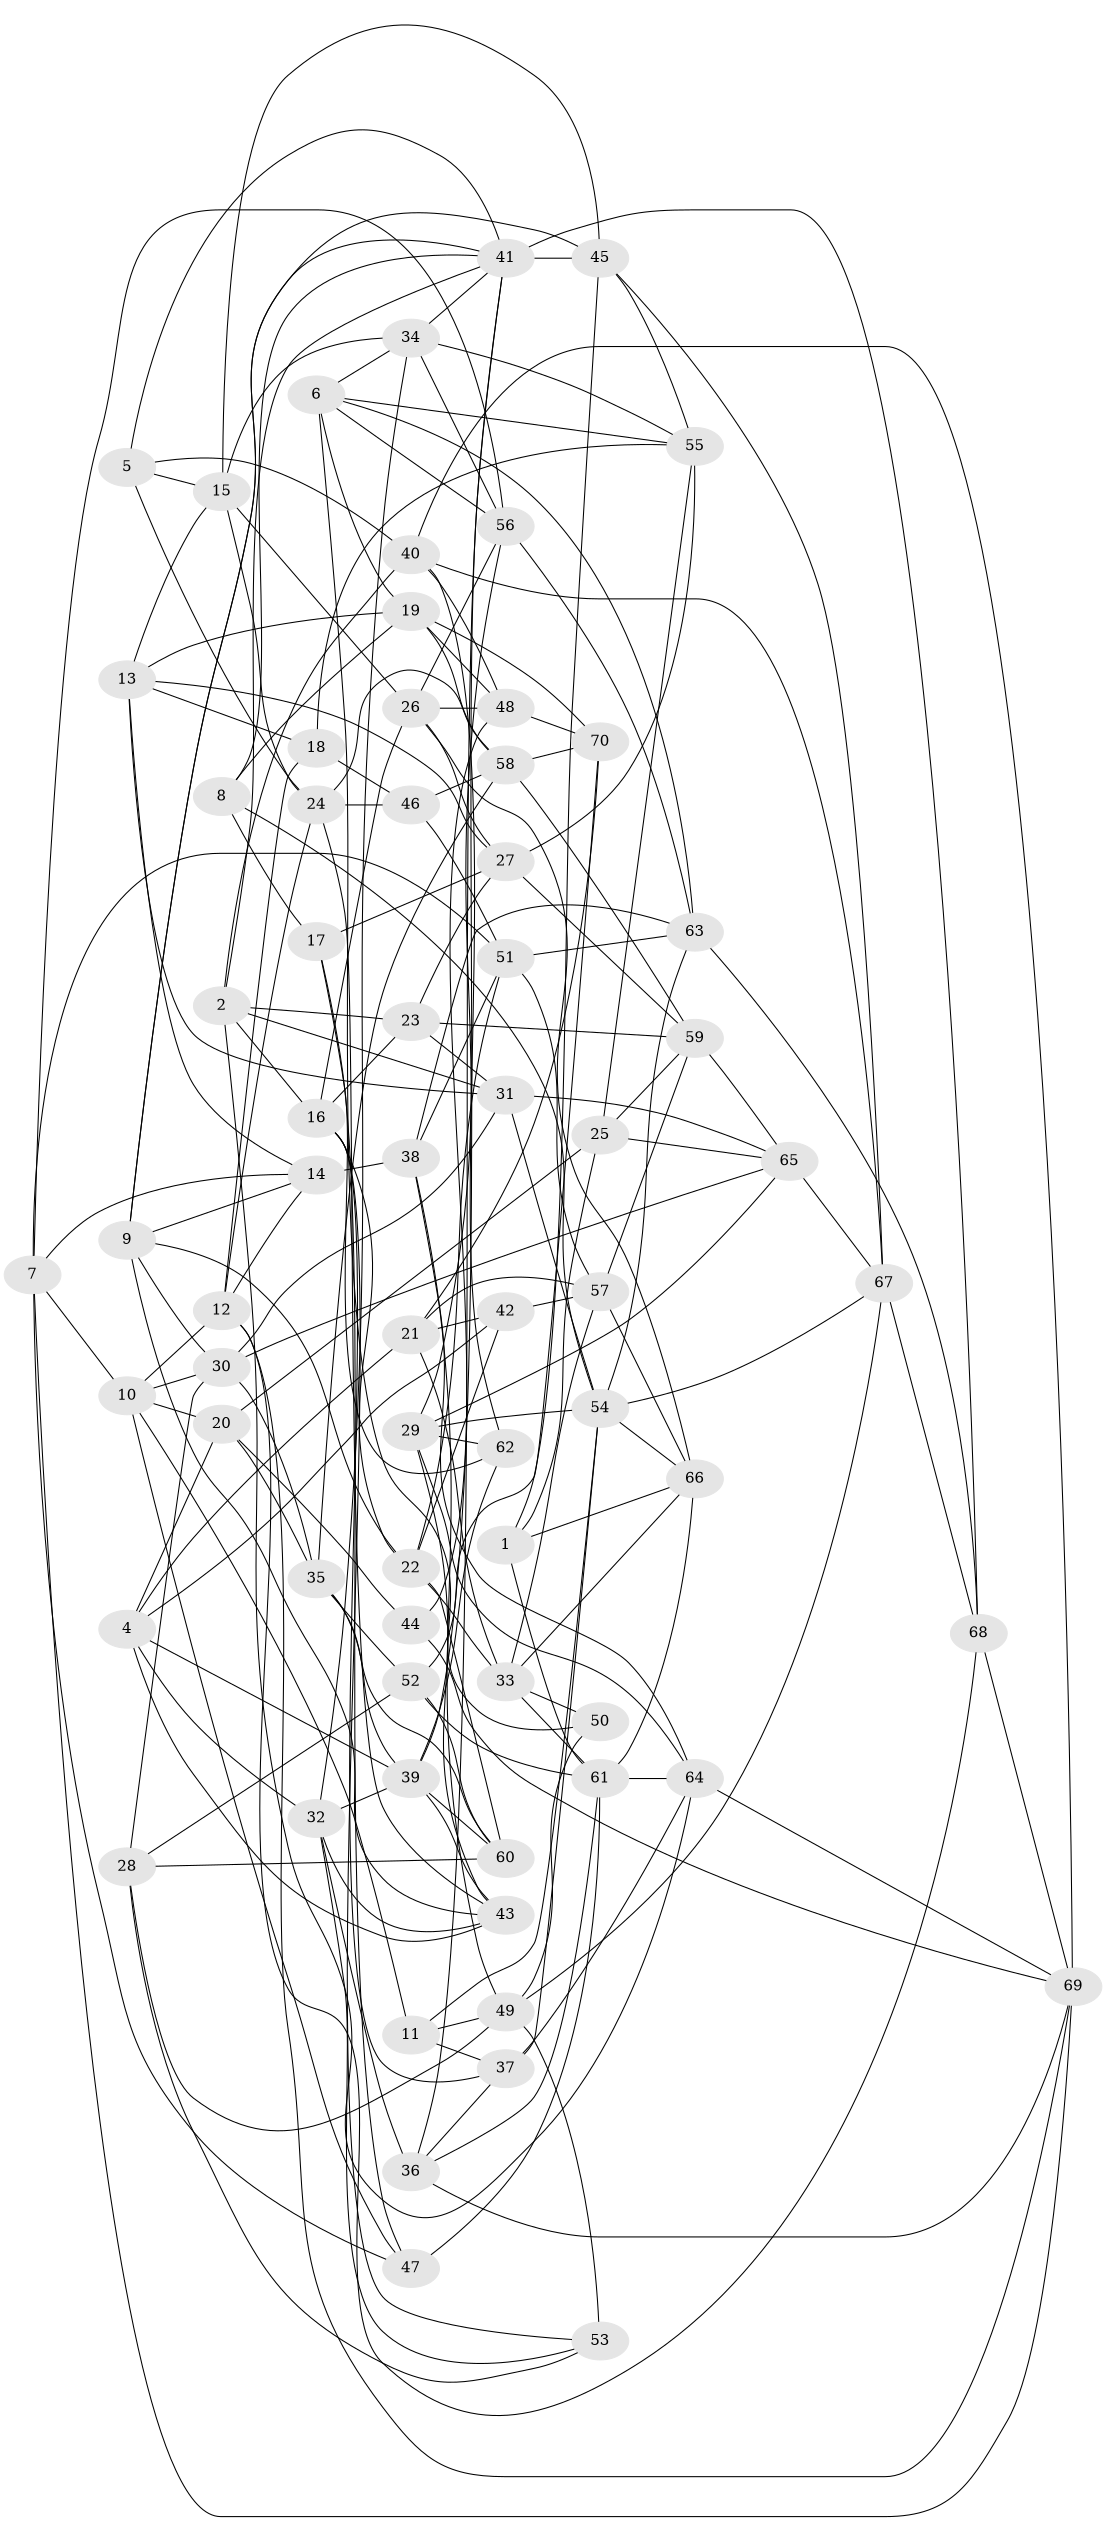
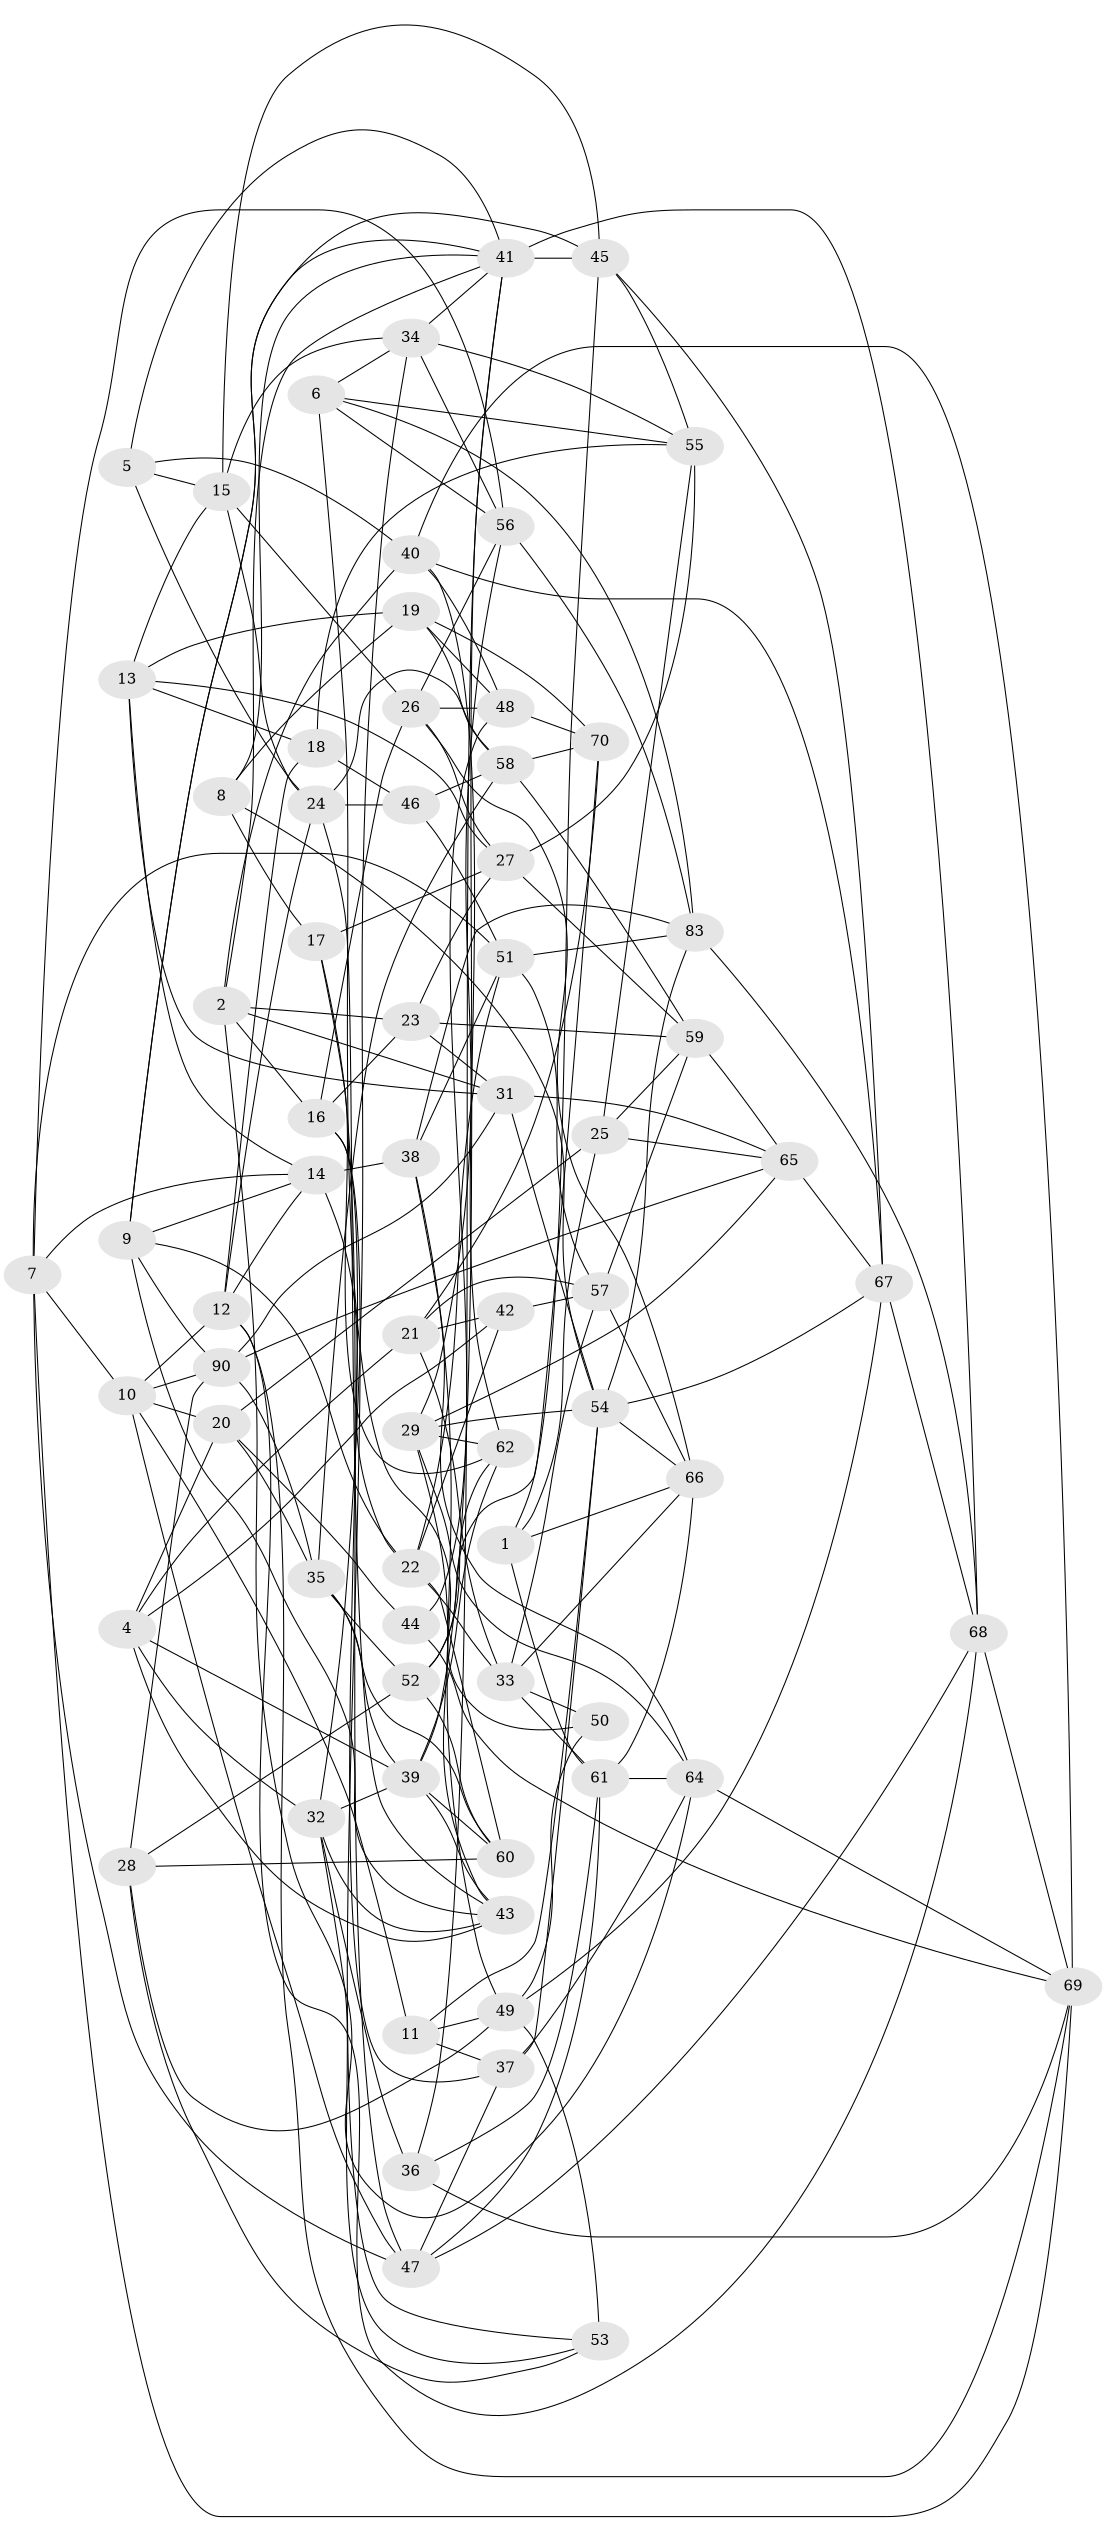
(345, 500) -> none
(695, 932) -> (695, 932)
(367, 1332) -> (357, 1374)
(222, 1367) -> (222, 1367)
(510, 1760) -> (460, 1566)
none -> (740, 1990)
(458, 2120) -> (458, 2169)
